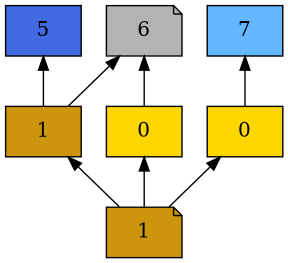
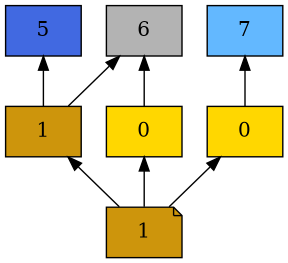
(144, 31) -> (144, 31)
